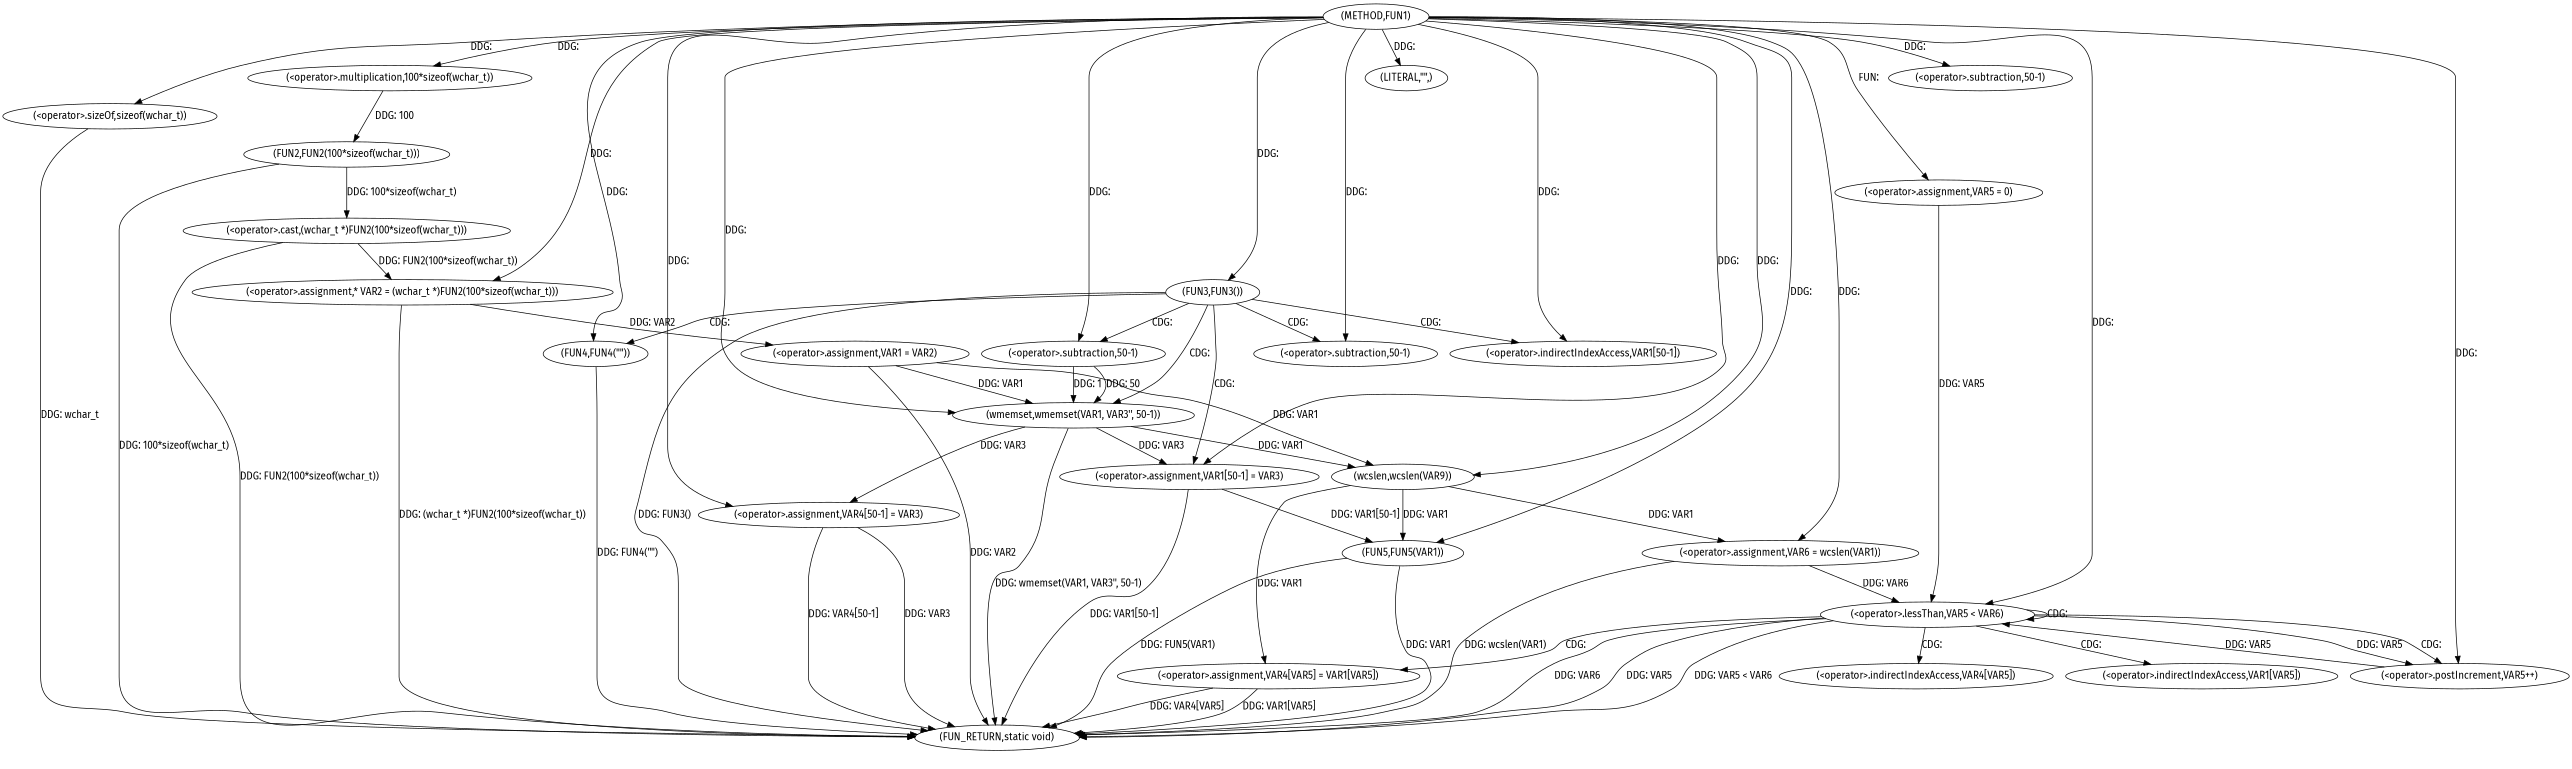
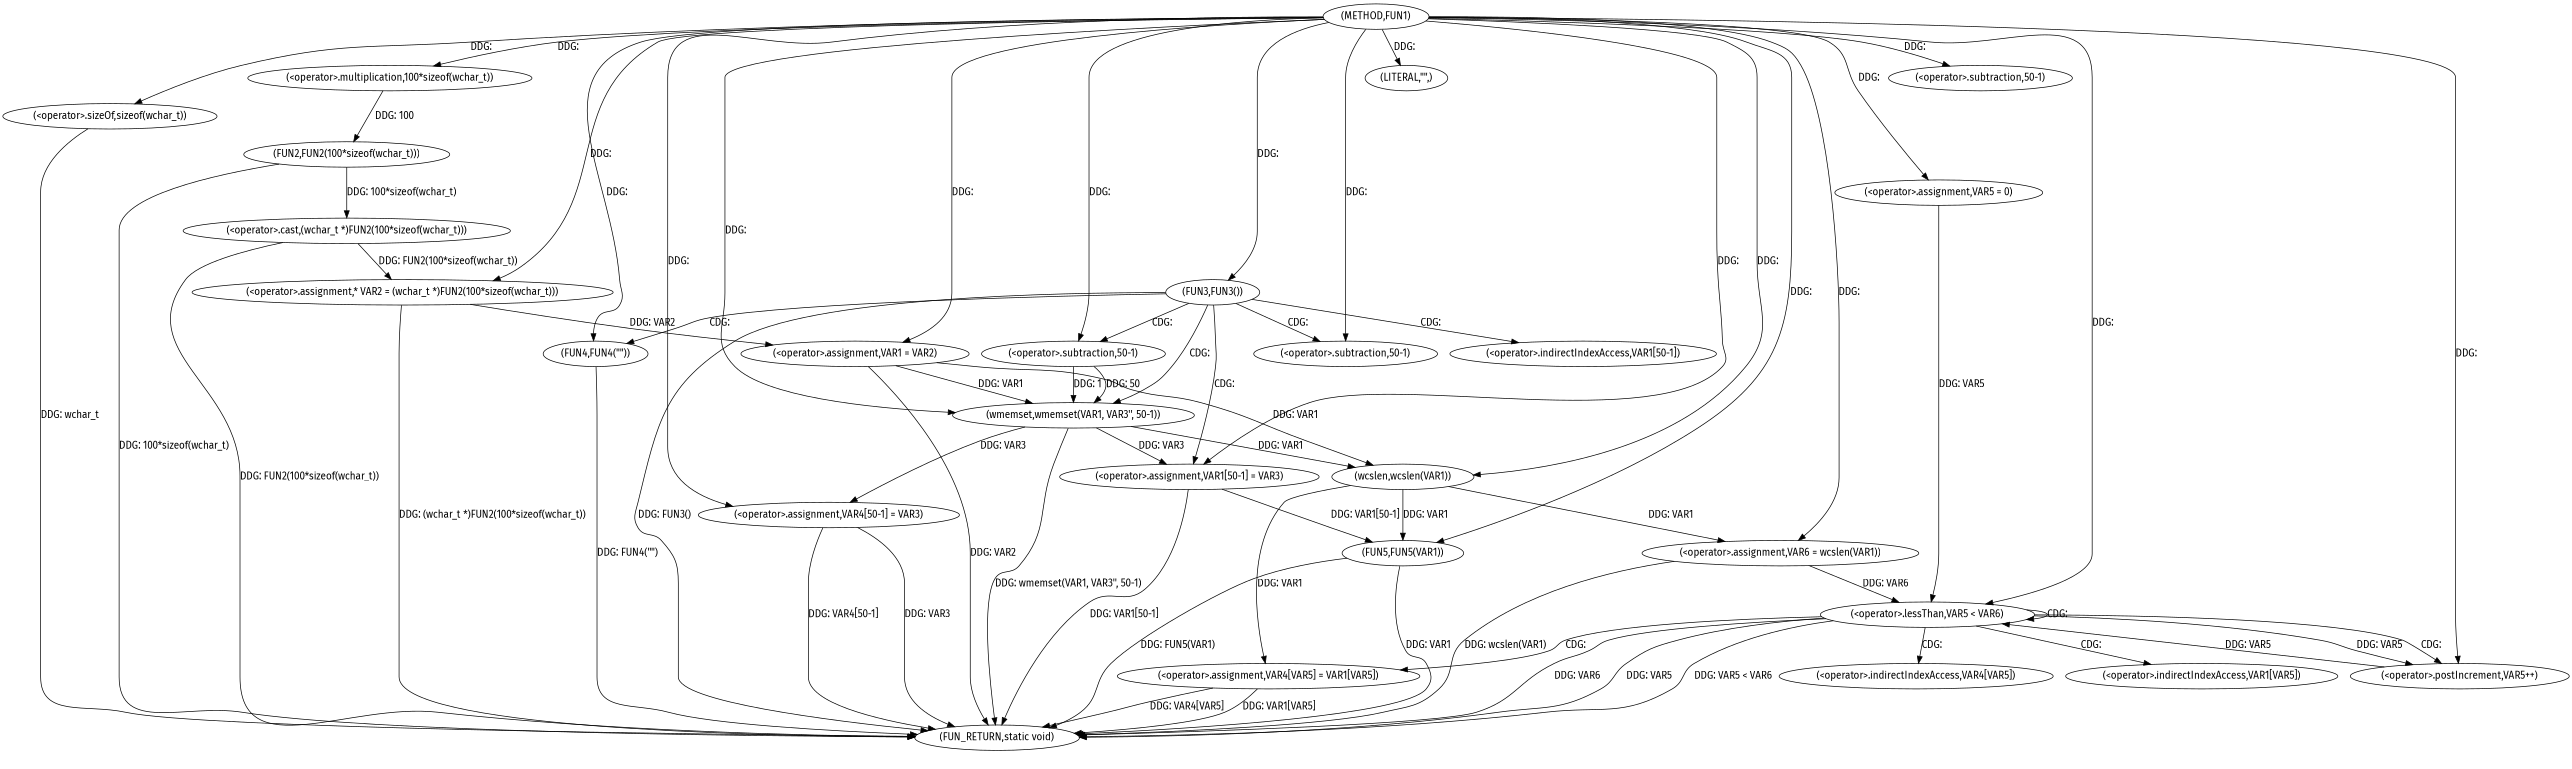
(1870, 78) -> (1870, 78)
(1538, 142) -> (994, 53)
(1403, 477) -> (1403, 477)
